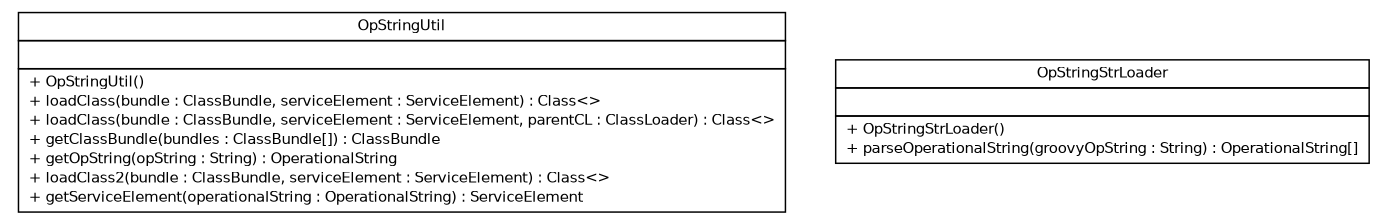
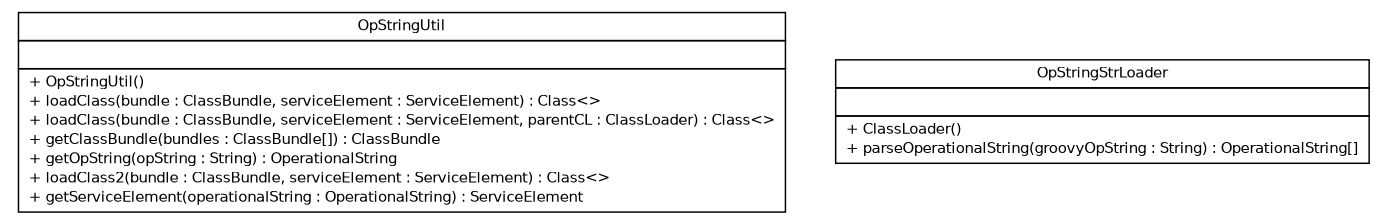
(926, 129) -> (904, 129)
